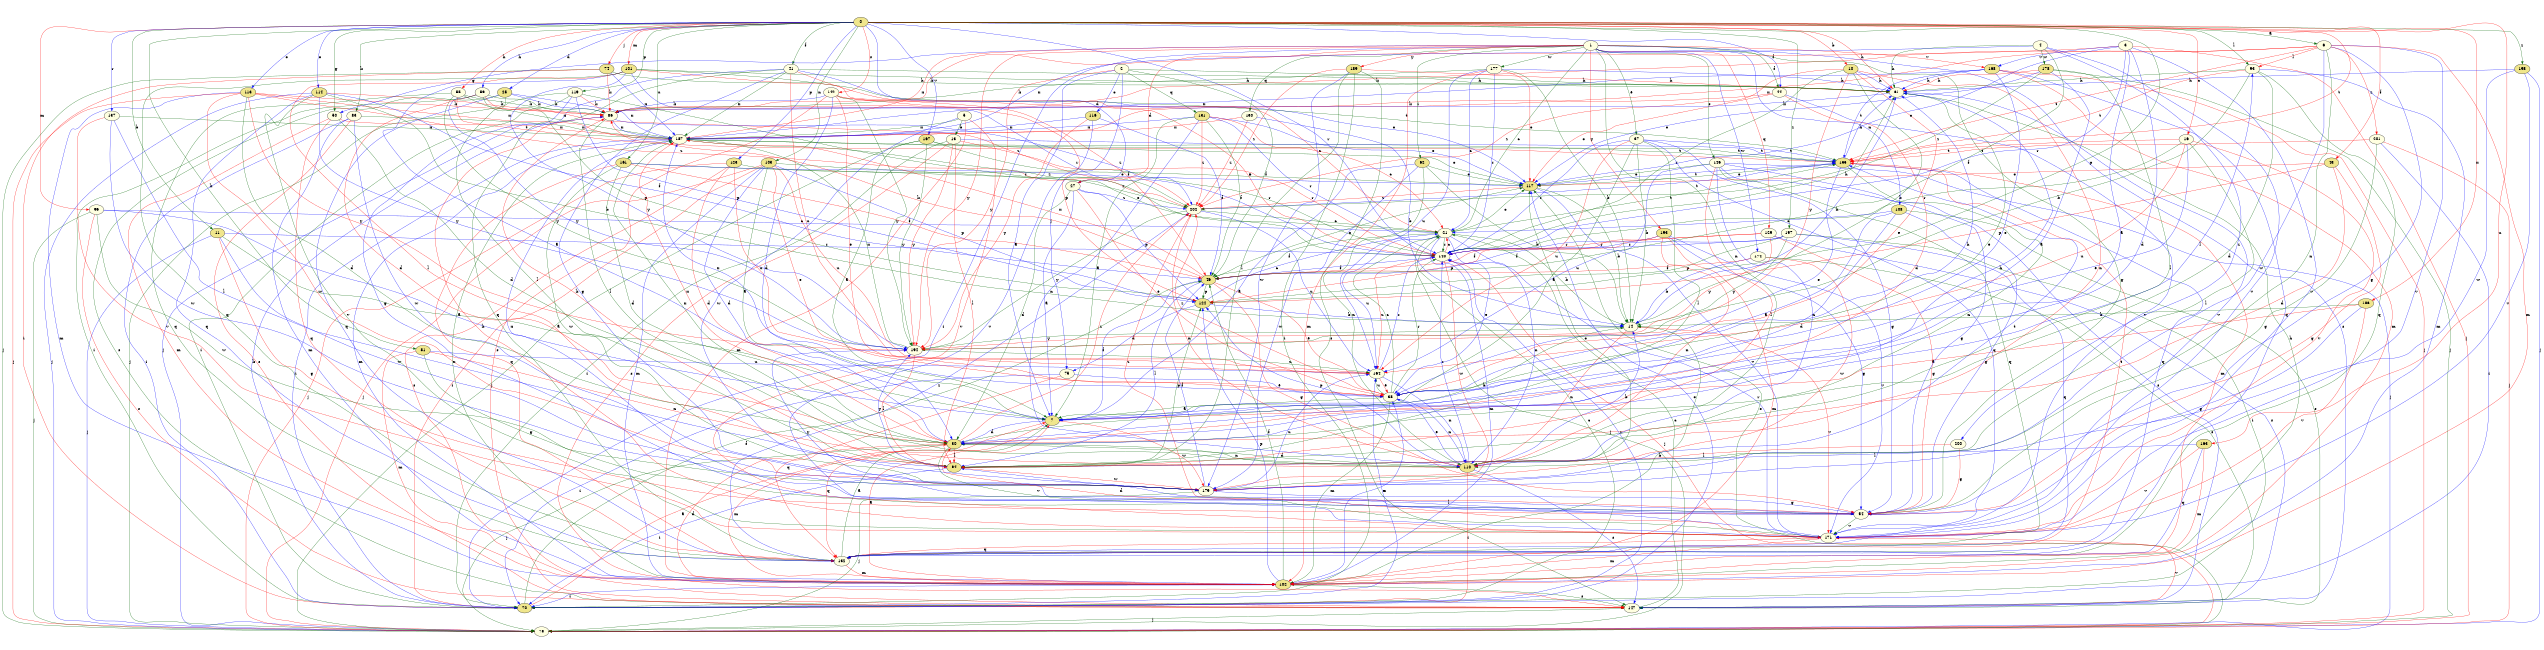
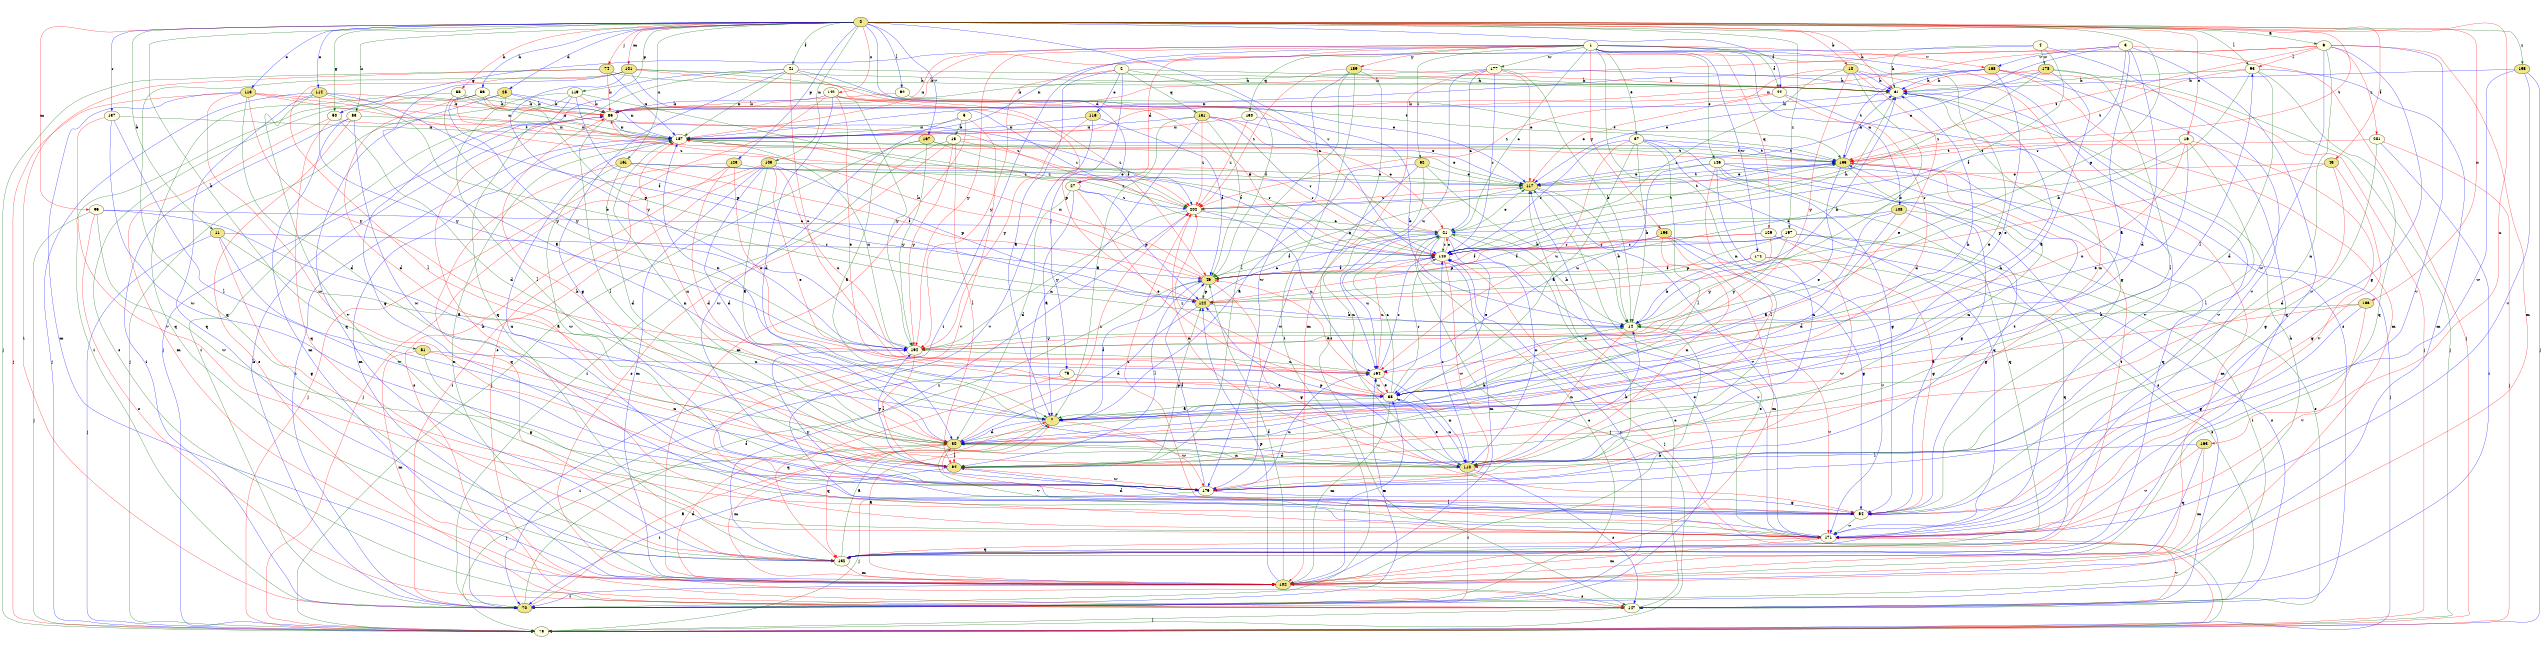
none -> (902, 92)
(1123, 194) -> (1185, 170)
(1301, 328) -> (1319, 321)
(1140, 331) -> (1081, 389)
(1958, 444) -> none
